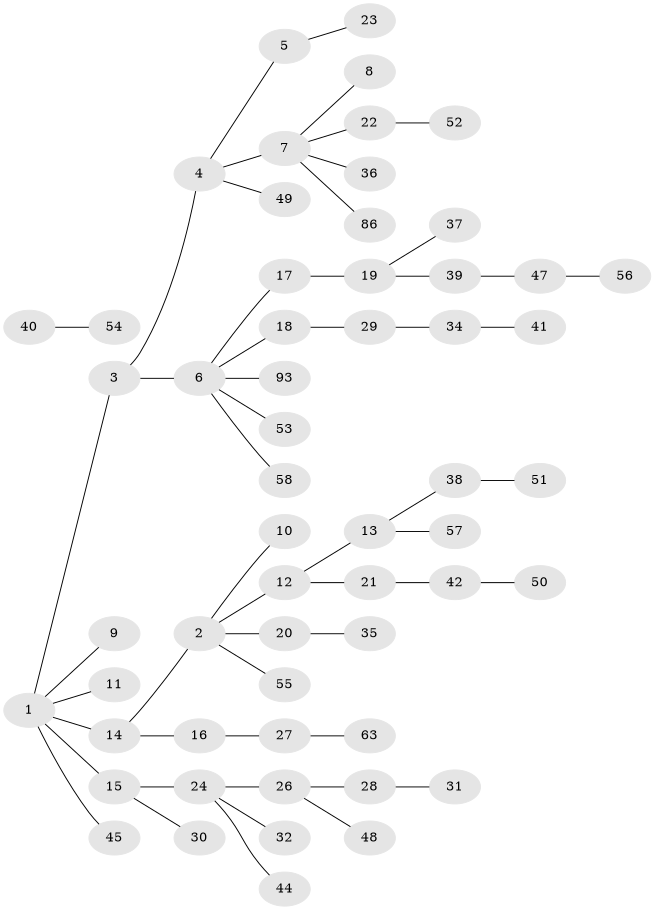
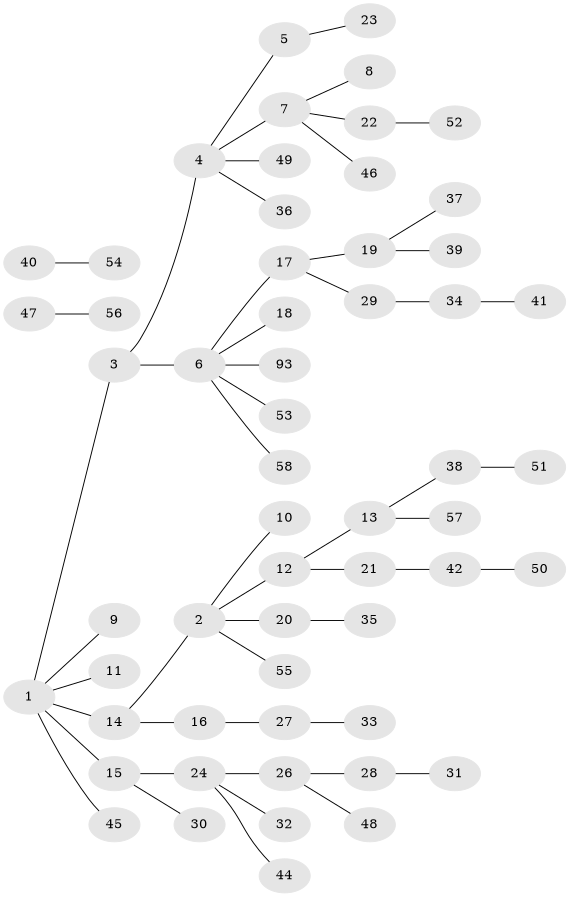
(327, 161) -> (242, 186)
(370, 225) -> (370, 174)
(498, 276) -> none
(327, 327) -> (327, 282)
(370, 736) -> (370, 723)
